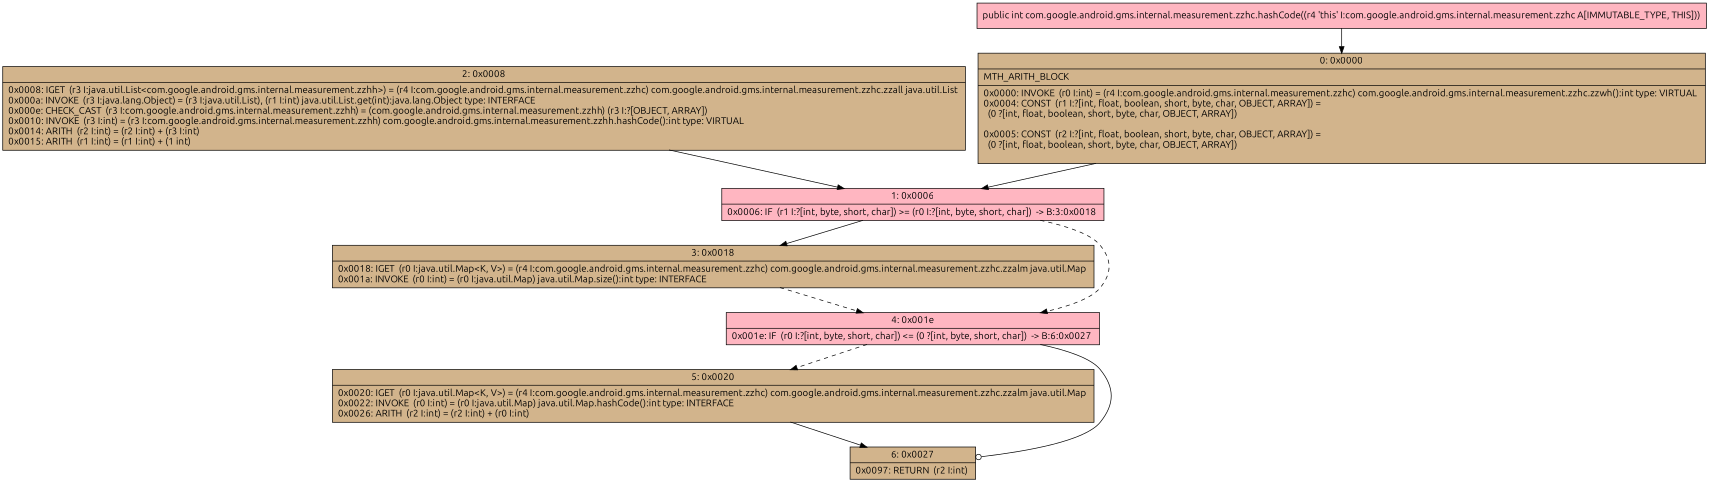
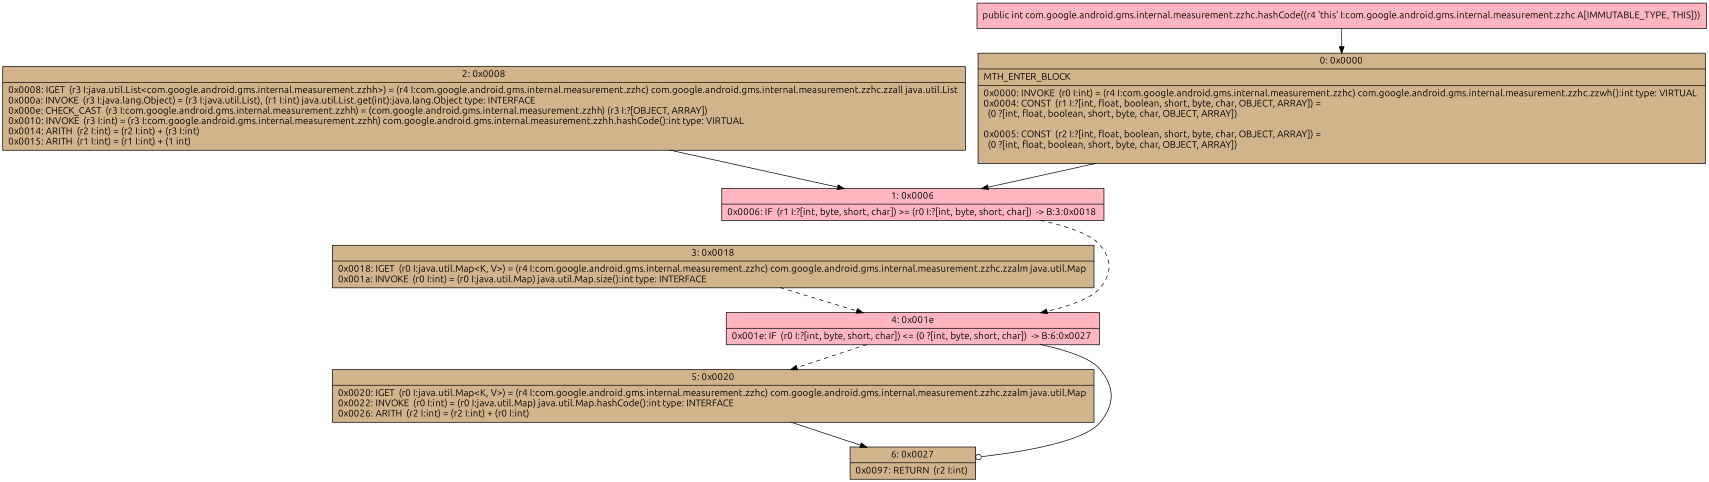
(1026, 77) -> (1027, 77)
(825, 232) -> none
